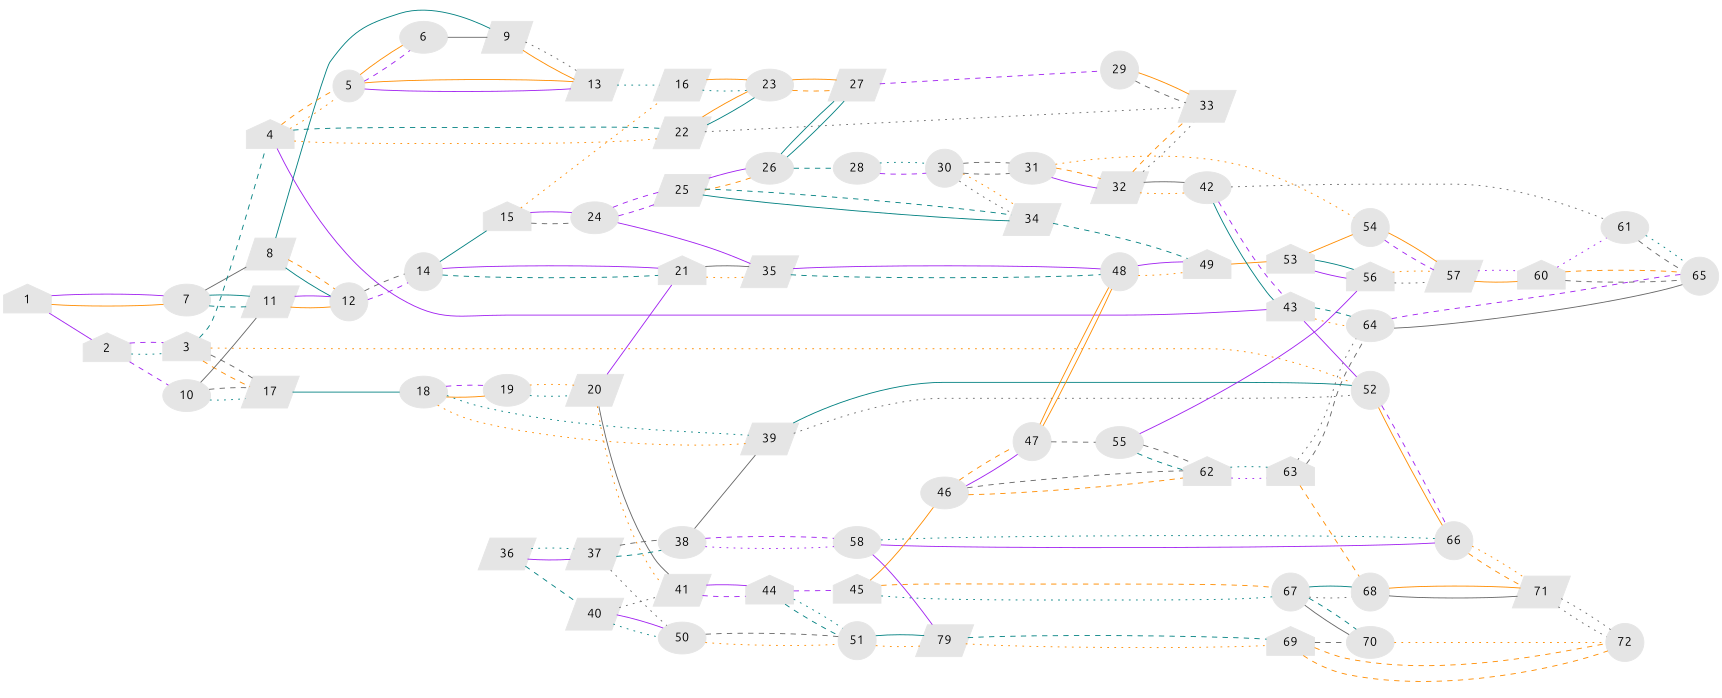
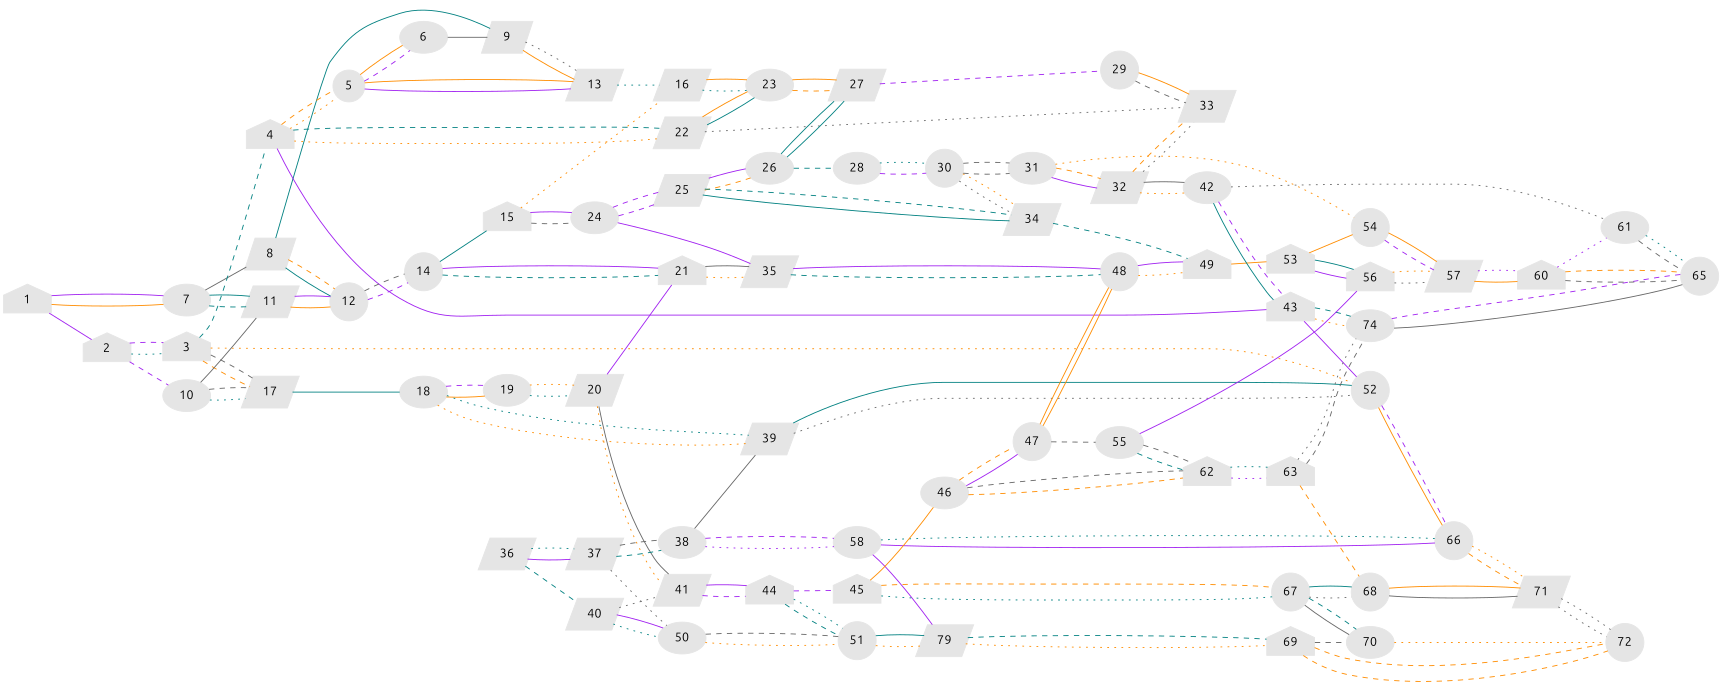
(1370, 326) -> (1370, 326)
